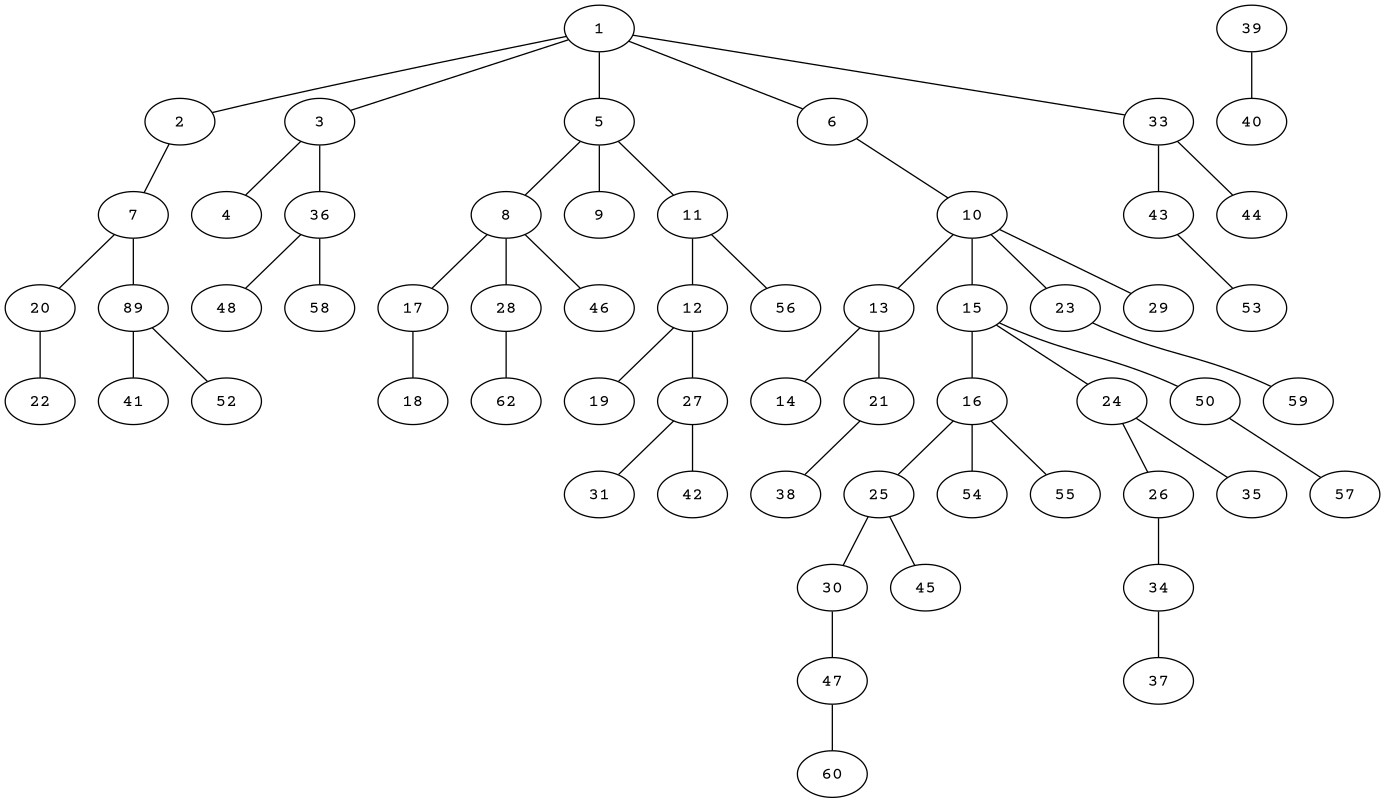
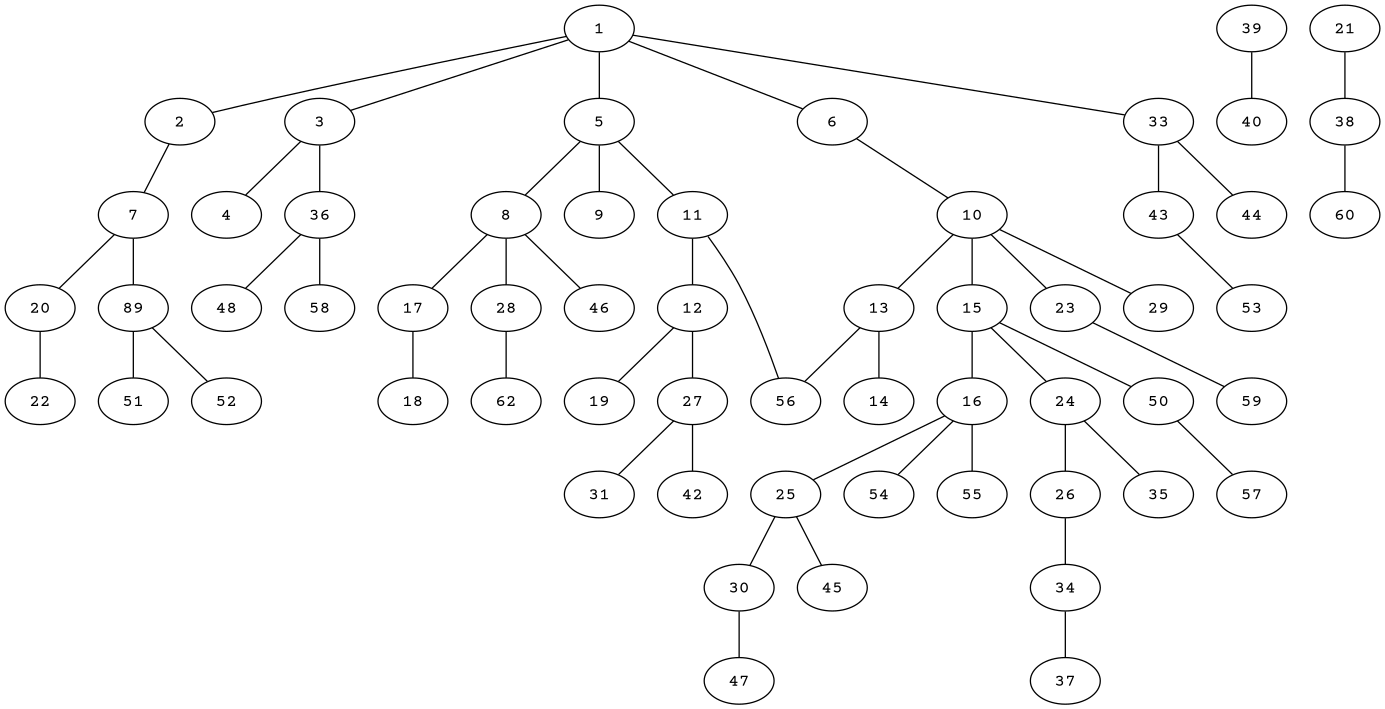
(879, 355) -> (832, 355)
(133, 401) -> (133, 401)
(832, 728) -> (1345, 168)
